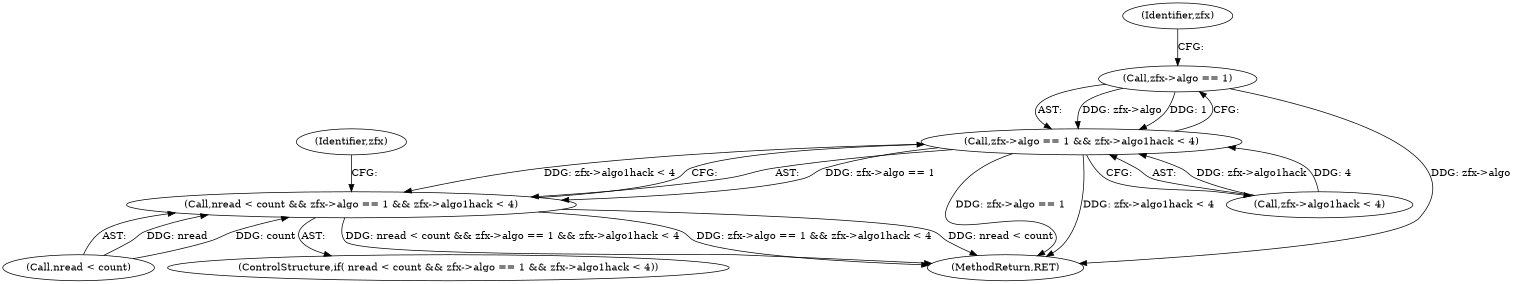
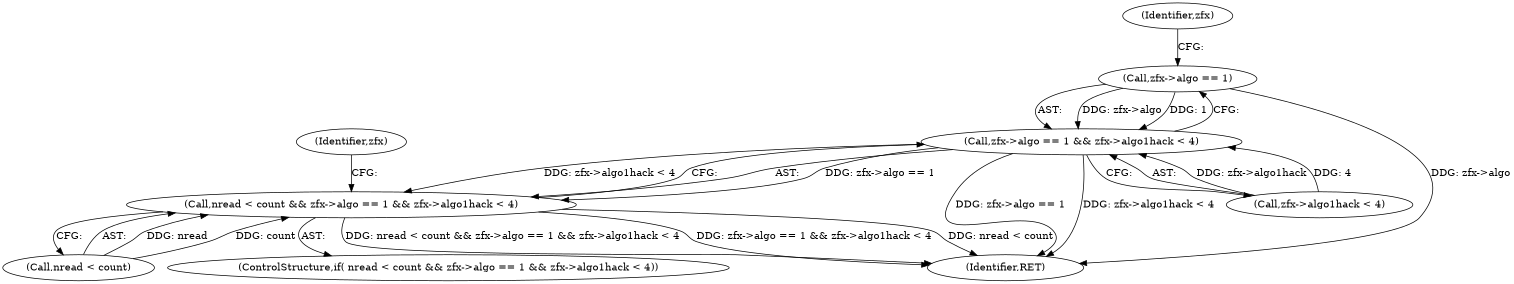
none -> (98, 218)
(1006, 268) -> (1006, 268)
